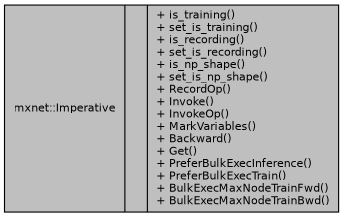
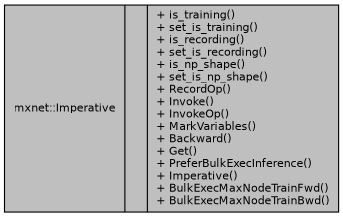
(222, 176) -> (197, 176)
